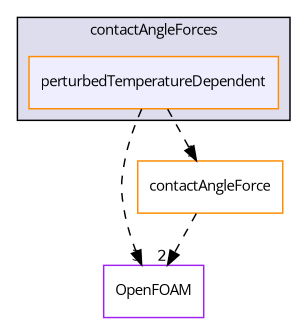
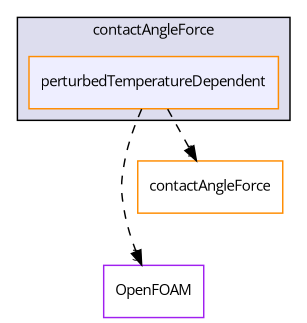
(154, 31) -> (154, 31)
(185, 233) -> none
